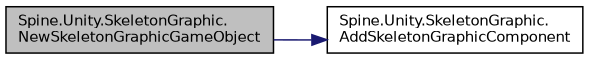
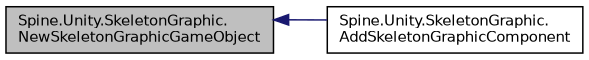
(293, 40) -> (308, 20)
